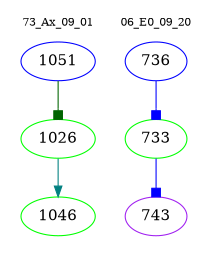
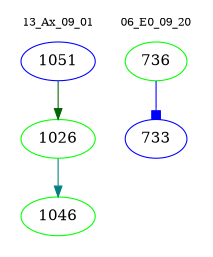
(58, 23) -> (58, 23)
(156, 61) -> (156, 61)
(58, 95) -> (58, 95)
(156, 139) -> (156, 139)
(156, 216) -> none
